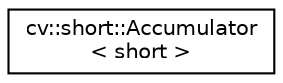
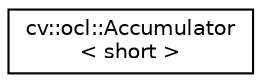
(141, 41) -> (131, 41)
